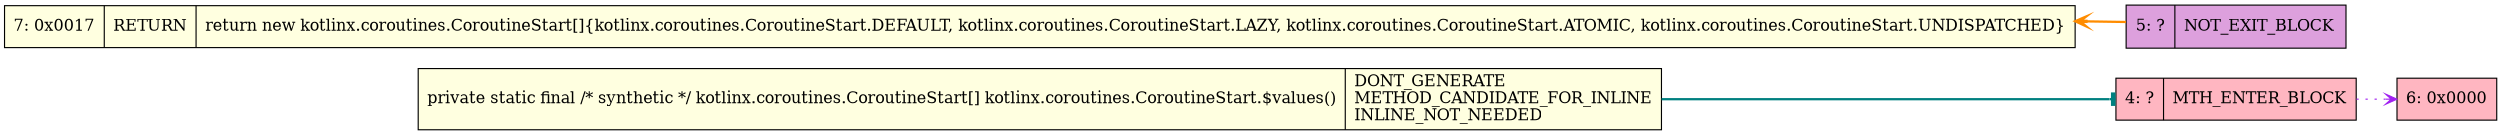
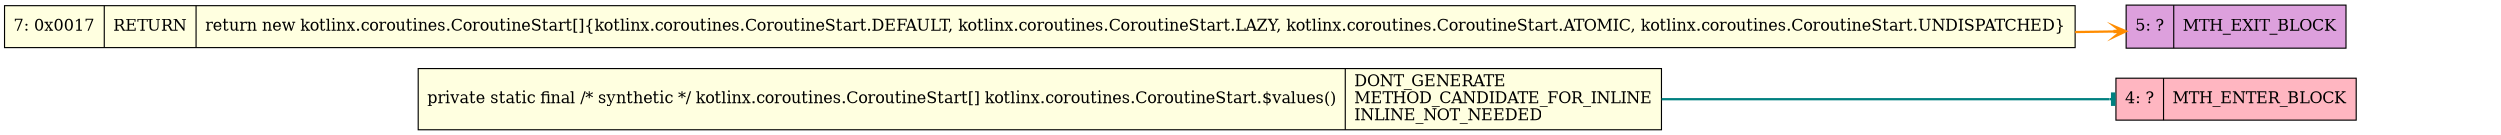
(2106, 22) -> (2095, 32)
(2259, 26) -> (2260, 26)
(2447, 99) -> none
